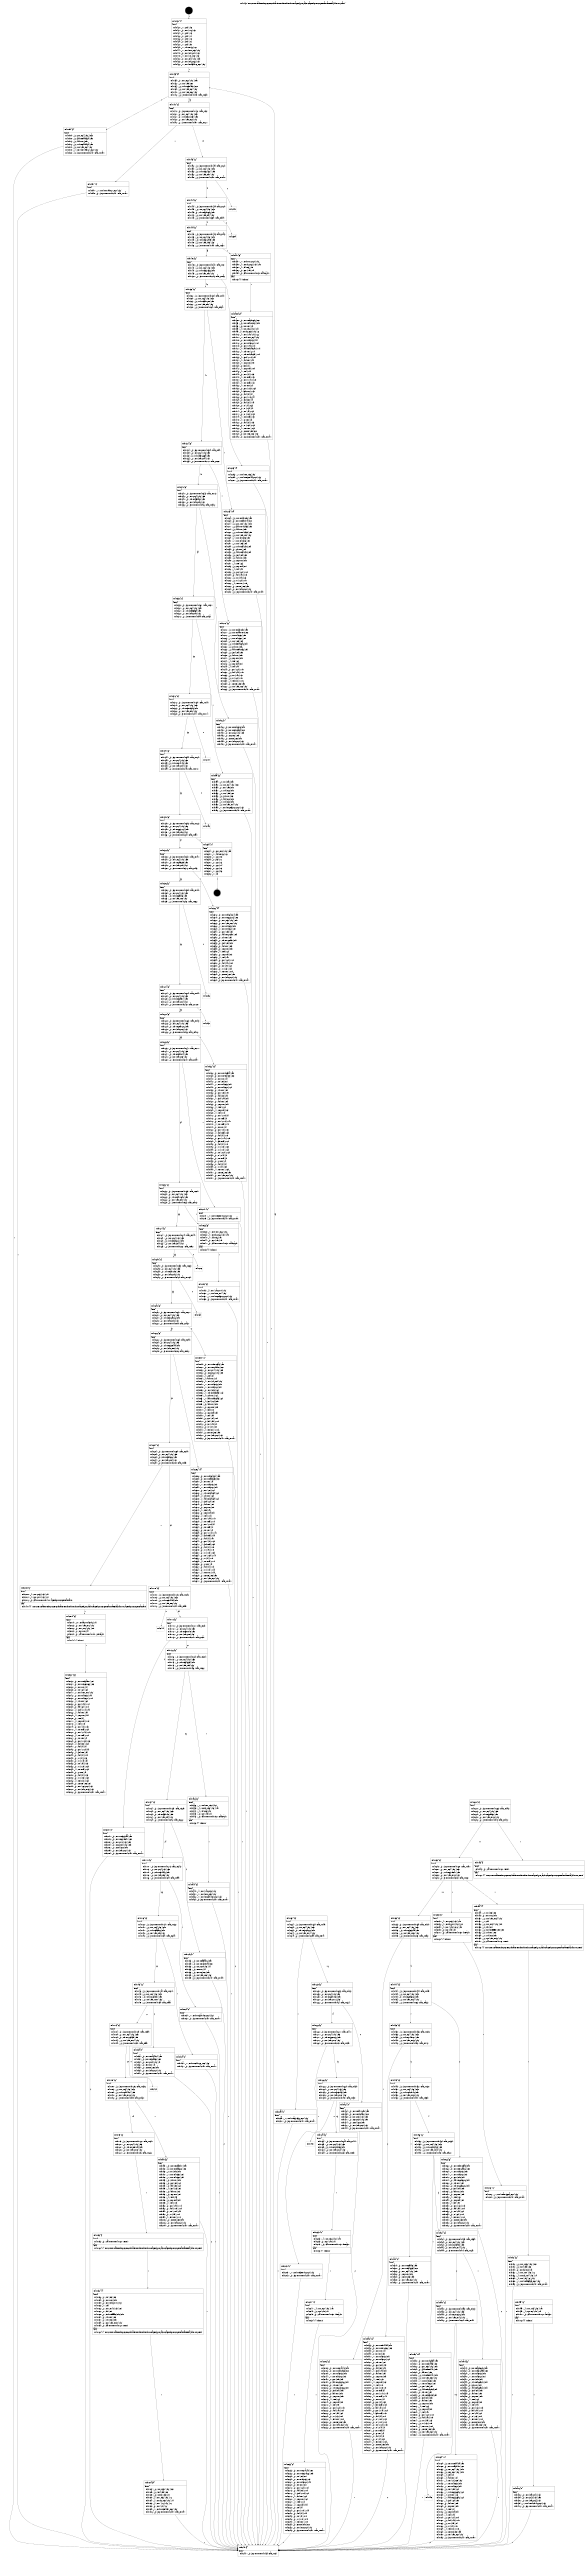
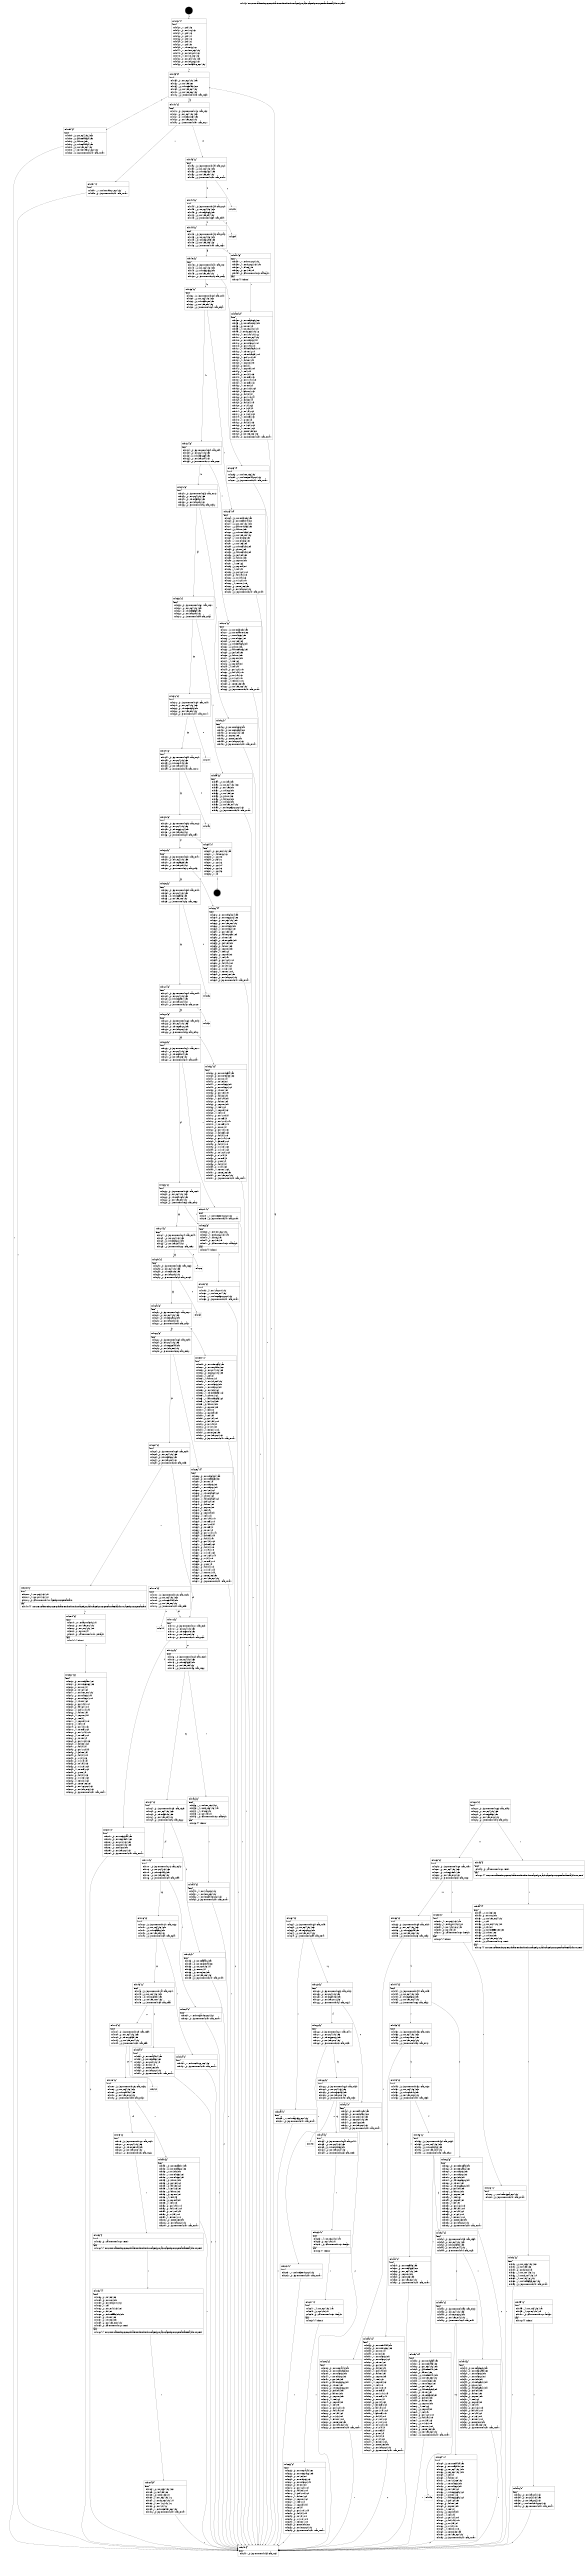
(169, 1525) -> (181, 1541)
(482, 1892) -> (529, 1891)
